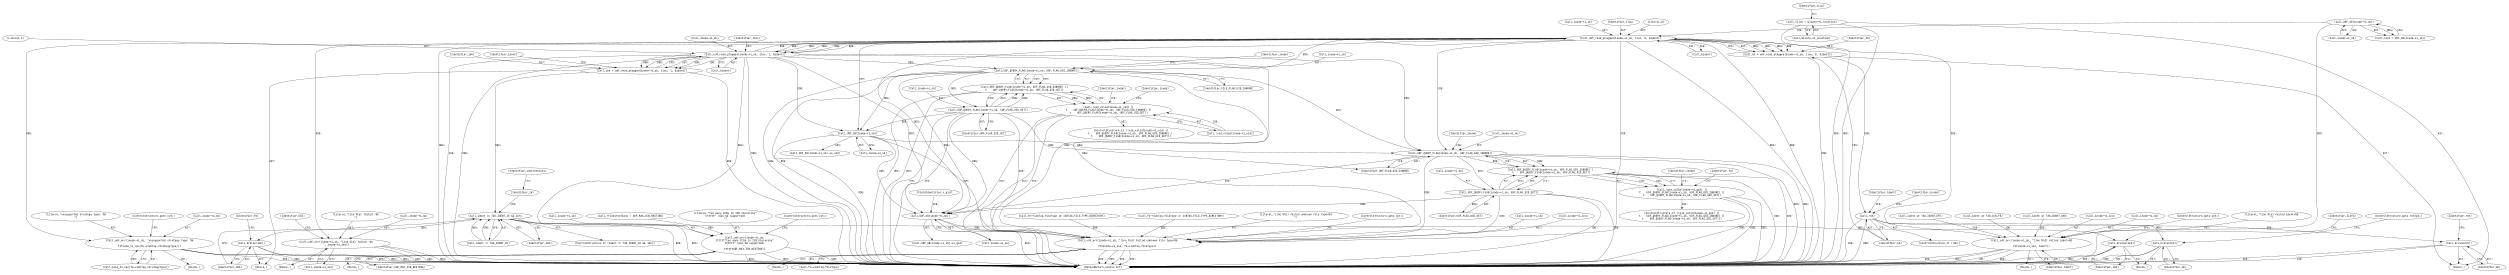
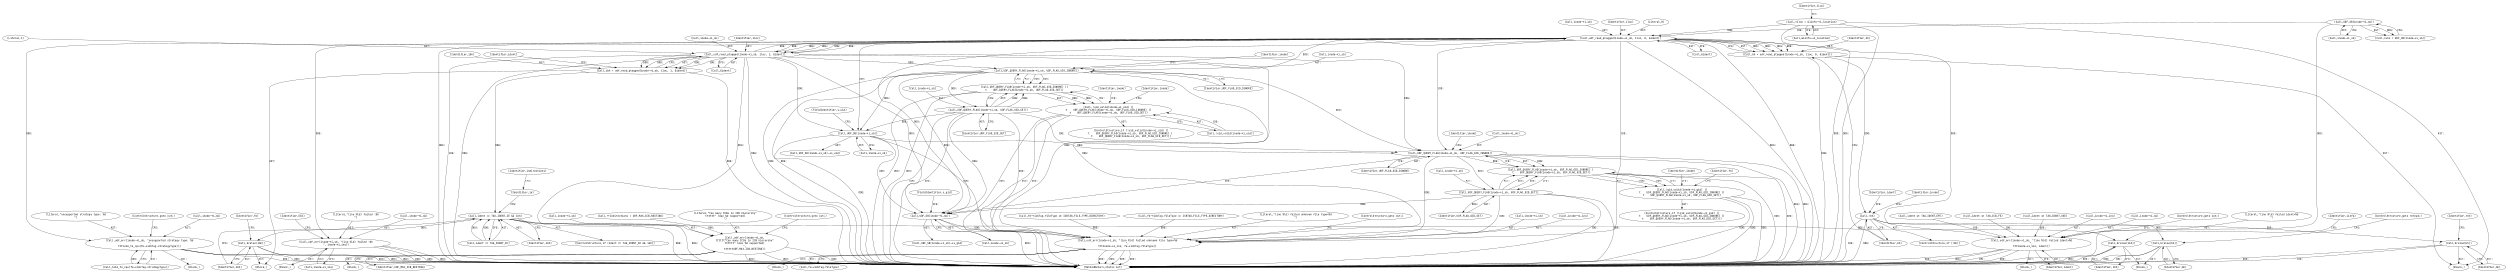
none -> (1720, 30)
(1228, 89) -> (1228, 89)
none -> (829, 110)
(1173, 156) -> (1198, 147)
